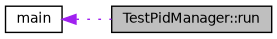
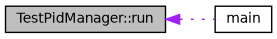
(94, 19) -> (197, 19)
